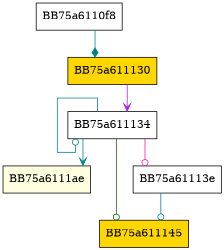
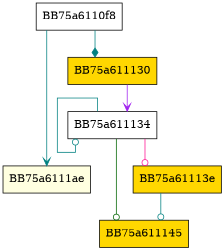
(83, 148) -> (47, 94)
(177, 179) -> (177, 179)
